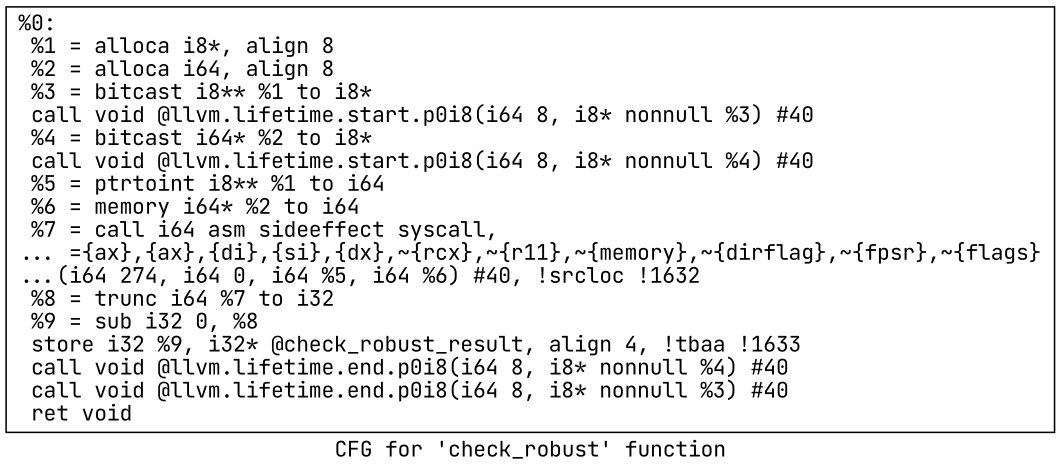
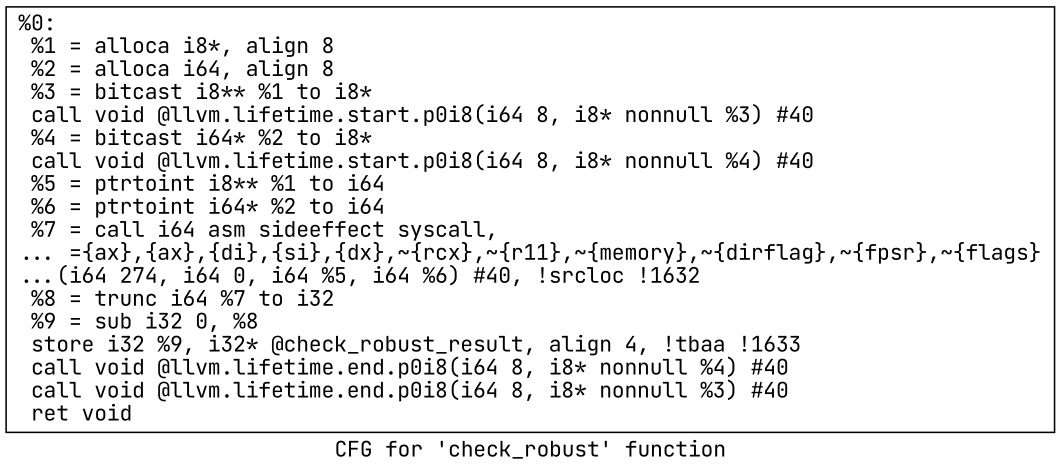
(189, 207) -> (202, 207)
